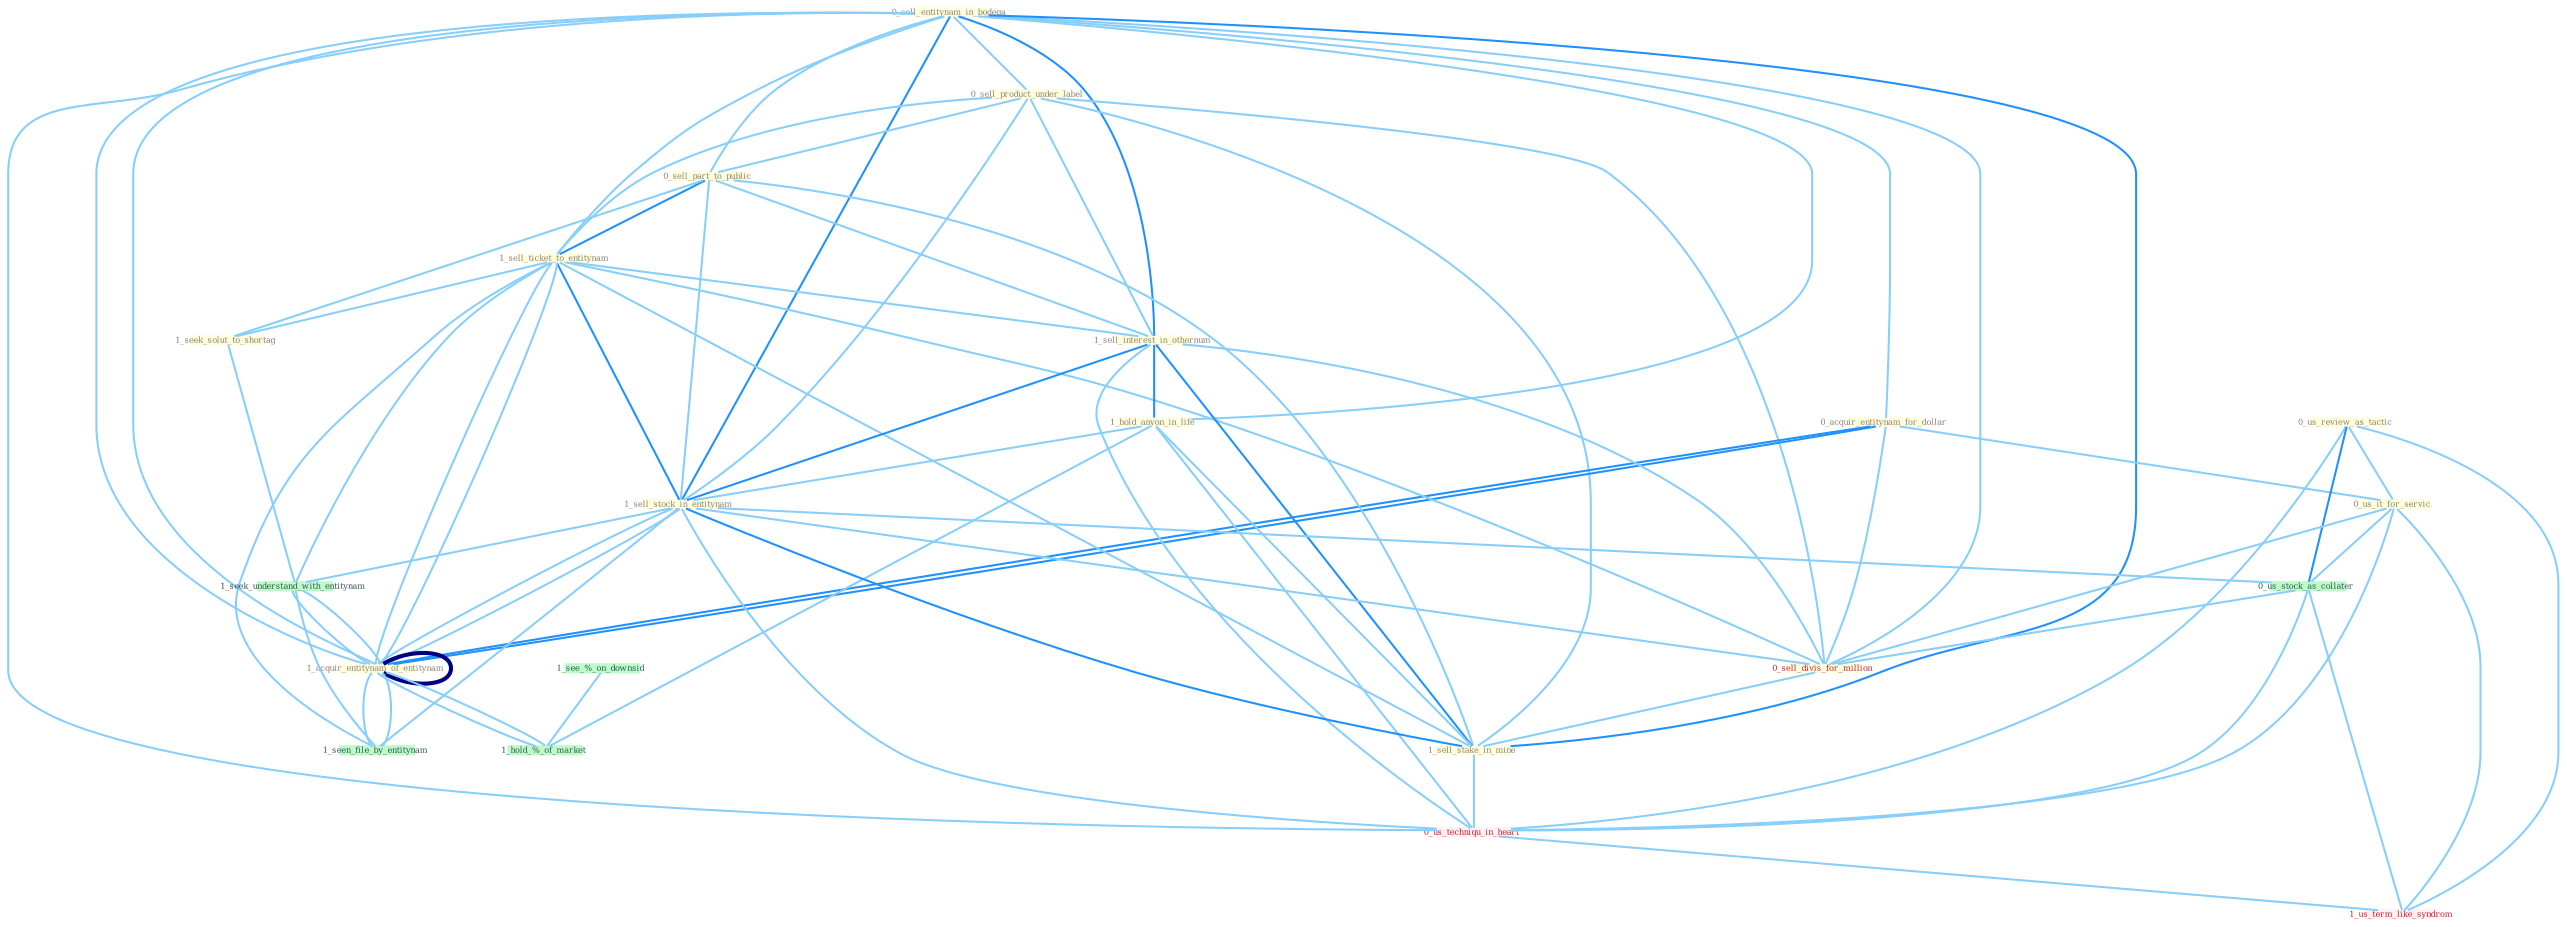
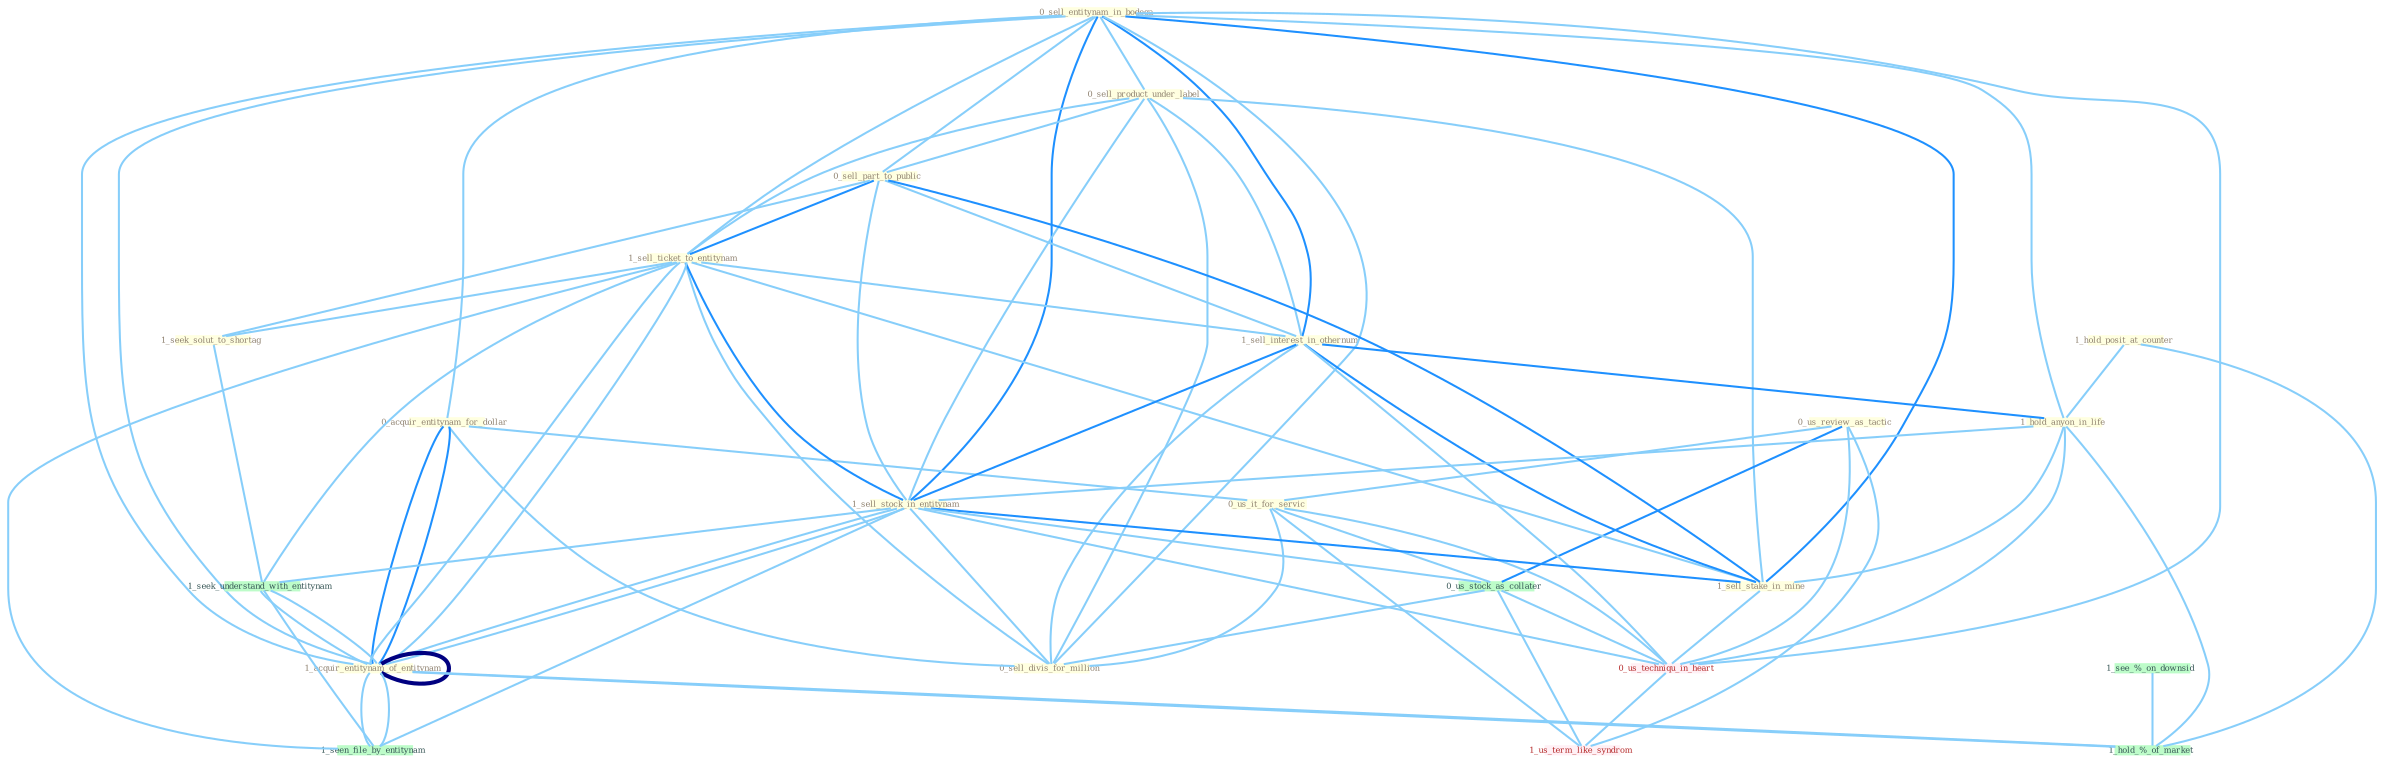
(1204, 333) -> (1325, 322)
none -> (2126, 340)
(1824, 668) -> (1052, 668)
(1649, 709) -> none
